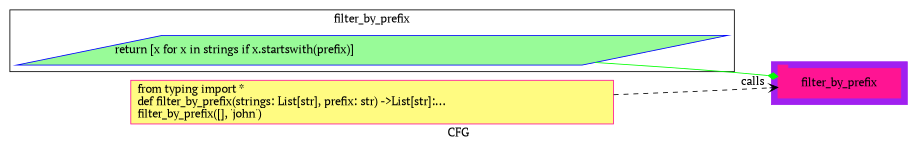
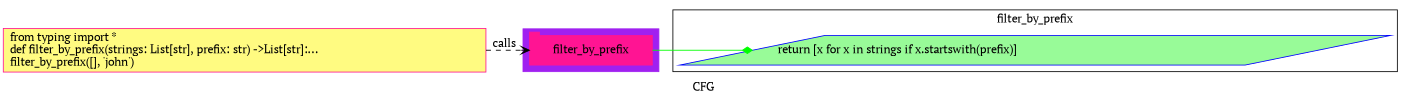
(656, 67) -> (697, 50)
